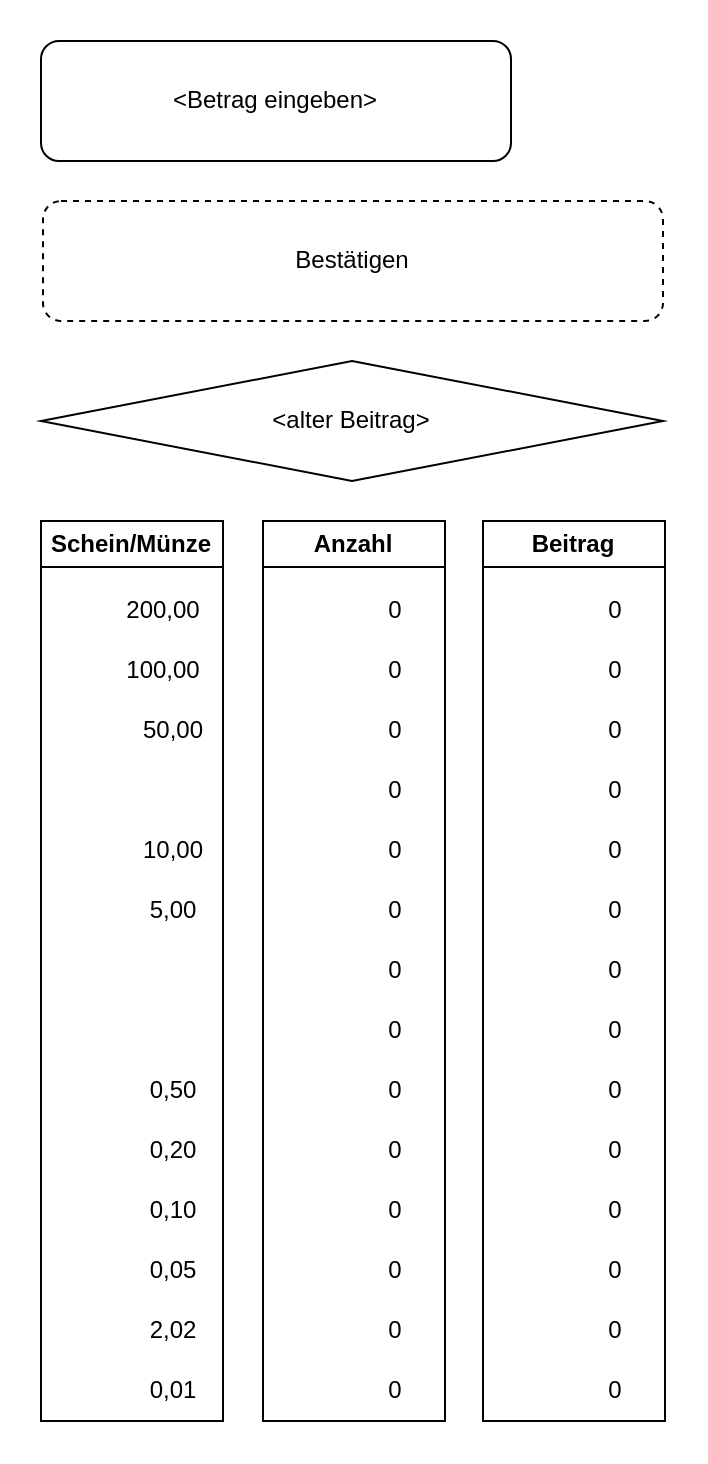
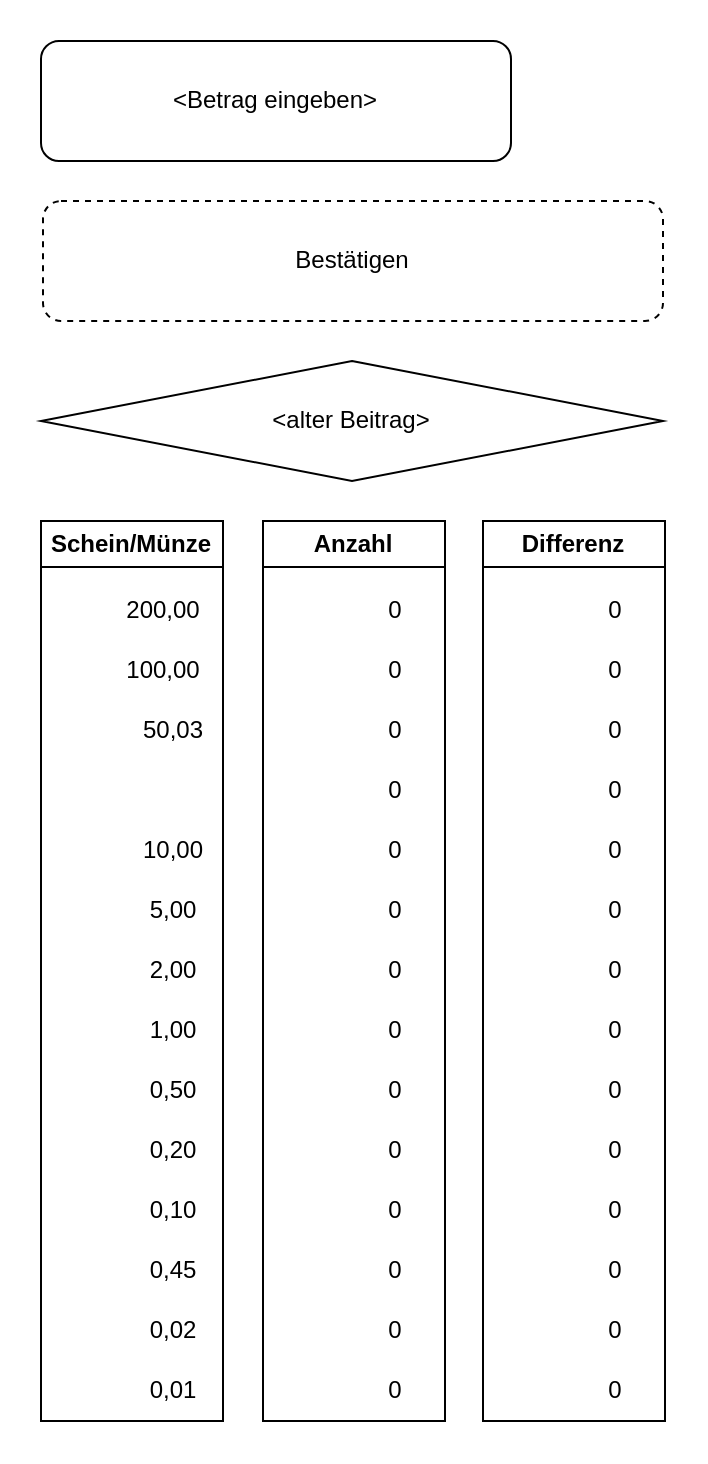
(574, 545) -> (574, 545)
(174, 731) -> (174, 731)
none -> (173, 971)
none -> (173, 1031)
(174, 1271) -> (174, 1271)
(174, 1331) -> (174, 1331)
